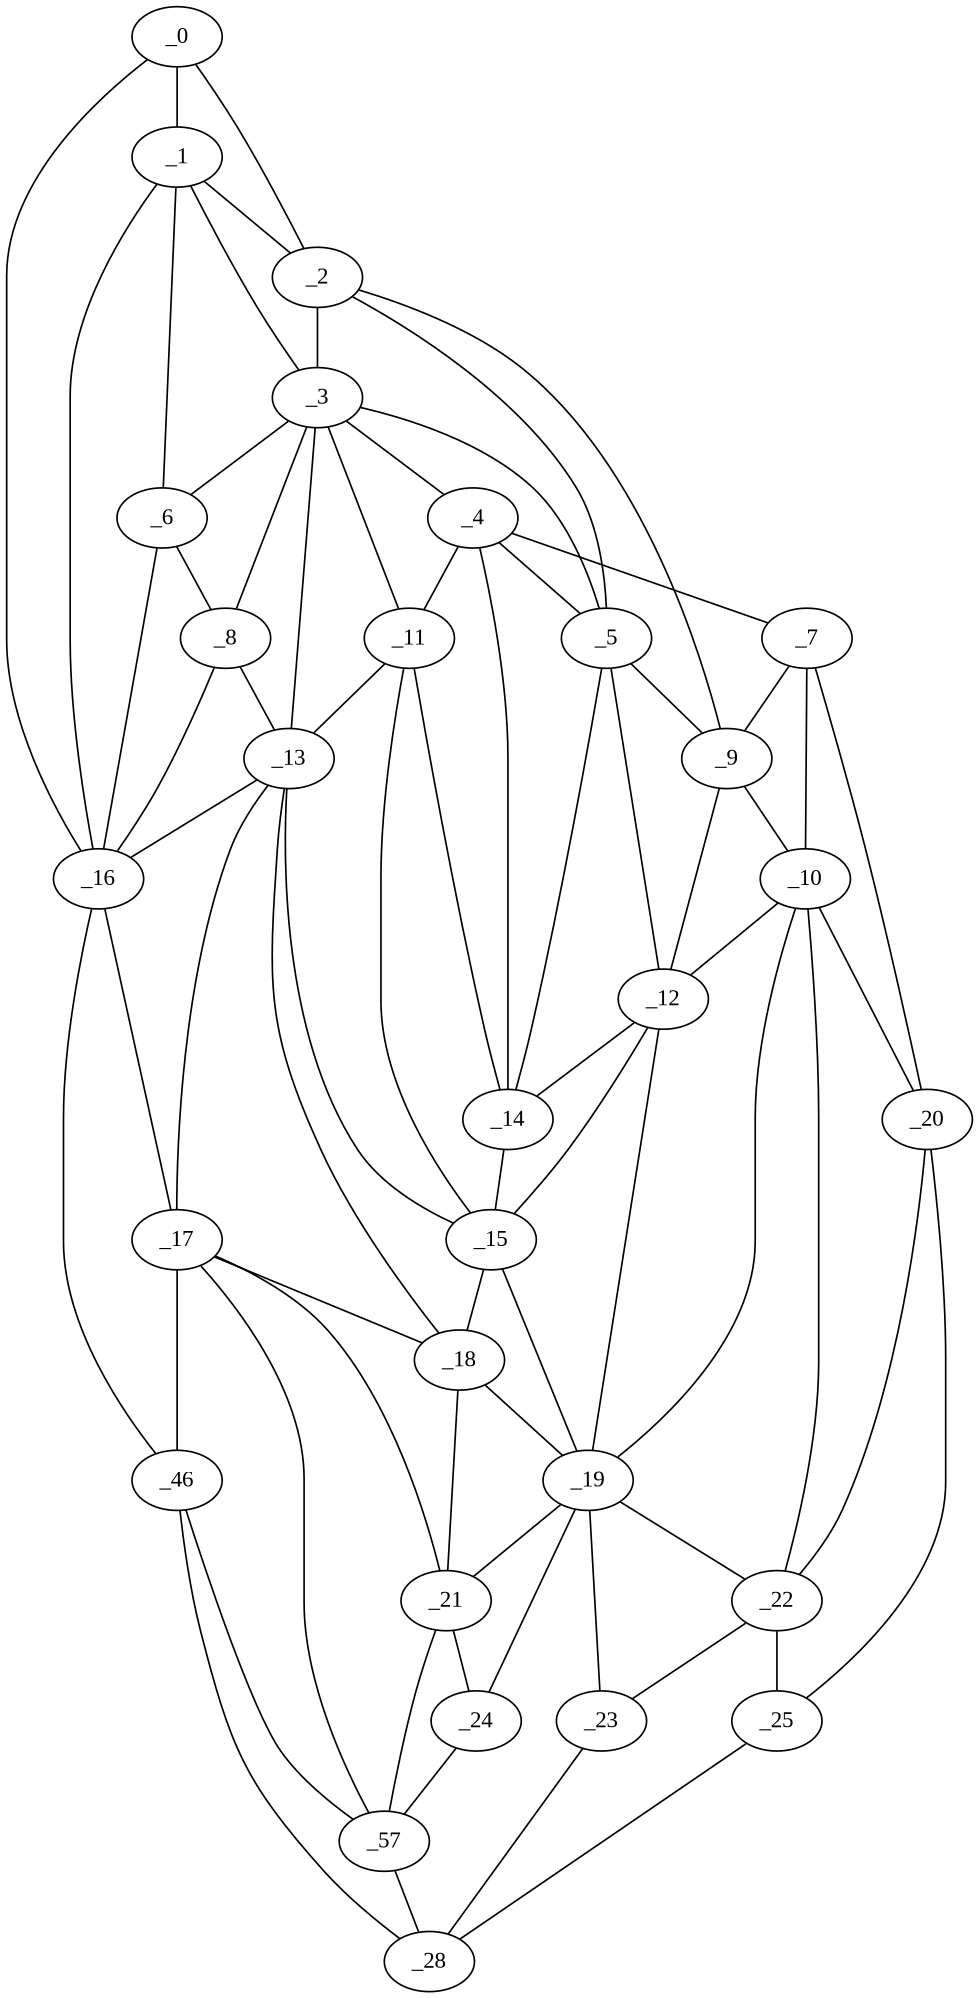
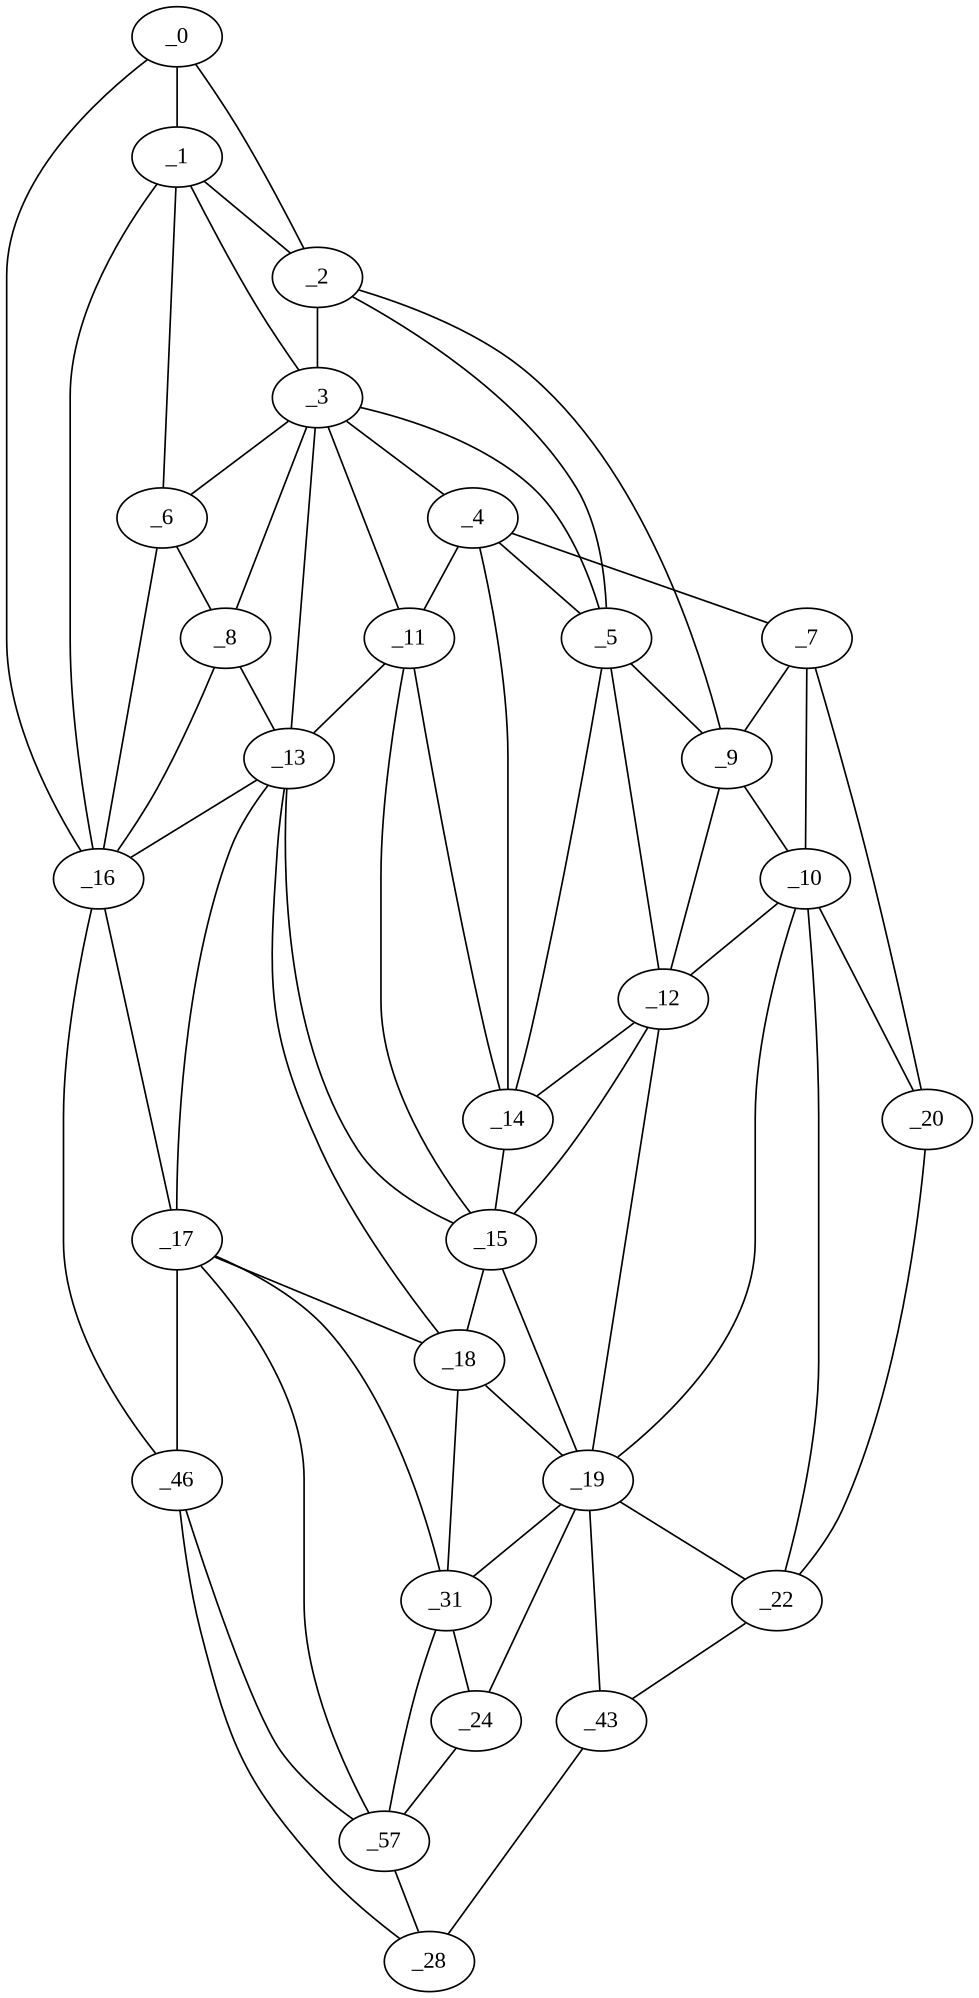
(446, 1601) -> (446, 1601)
(602, 1721) -> (602, 1721)
(777, 1721) -> none
